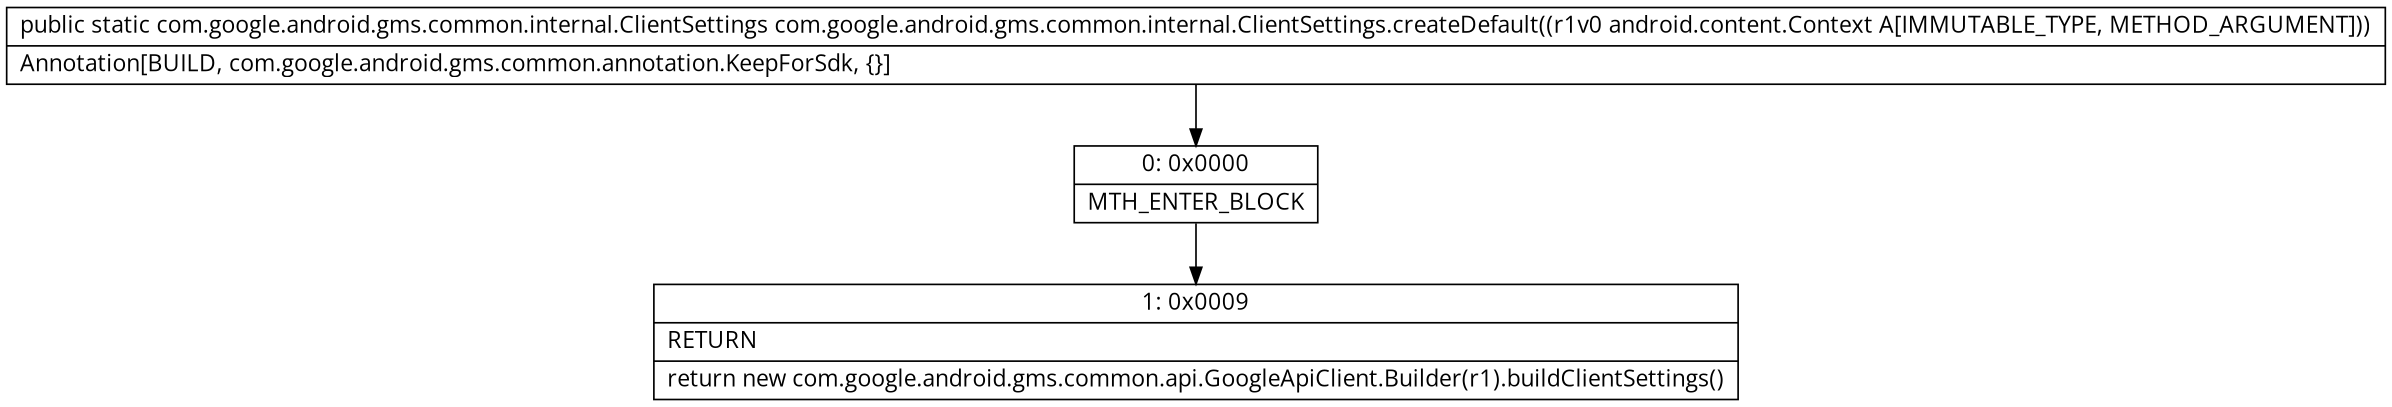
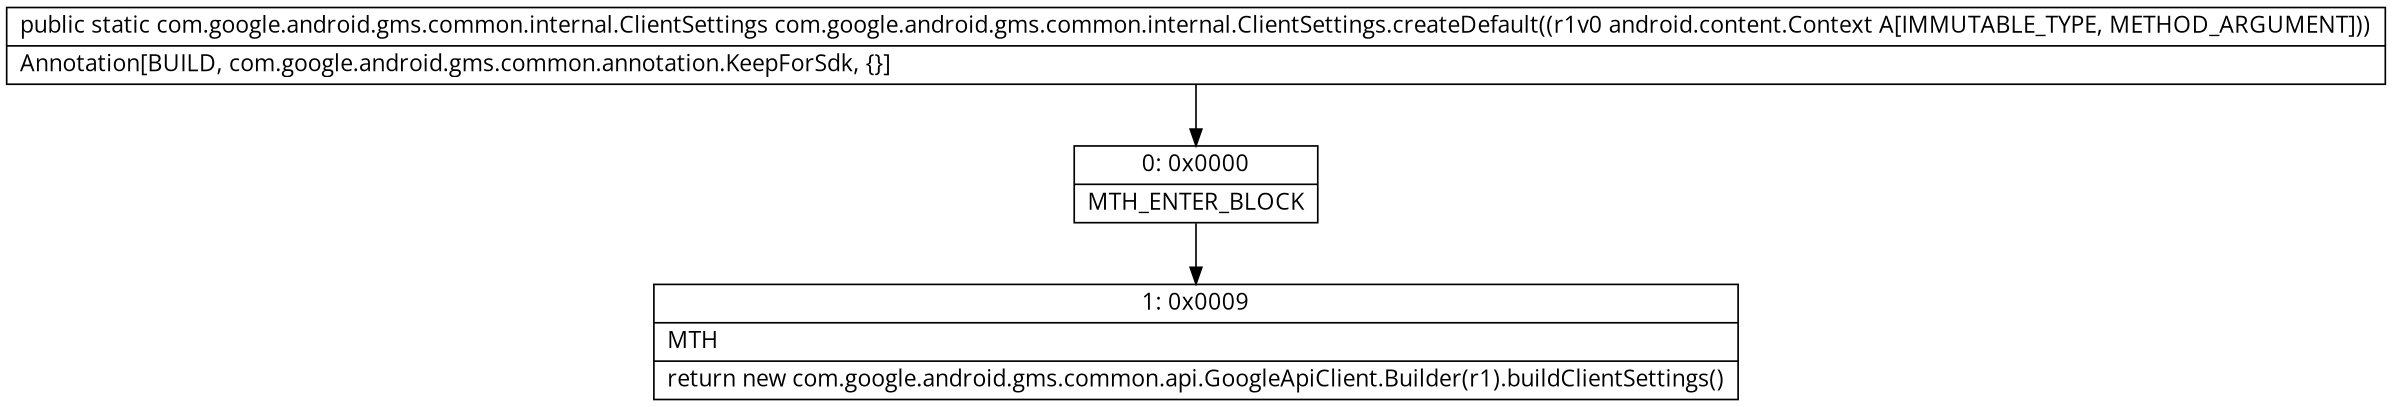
(713, 341) -> (693, 341)
